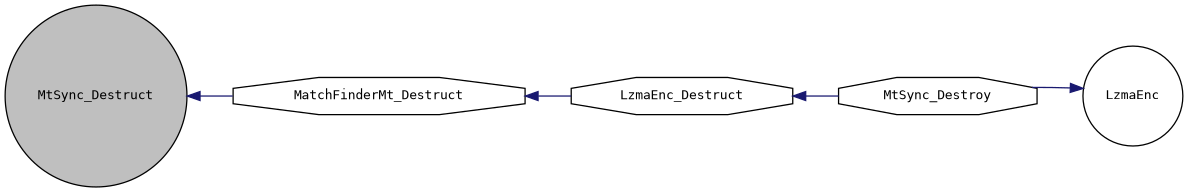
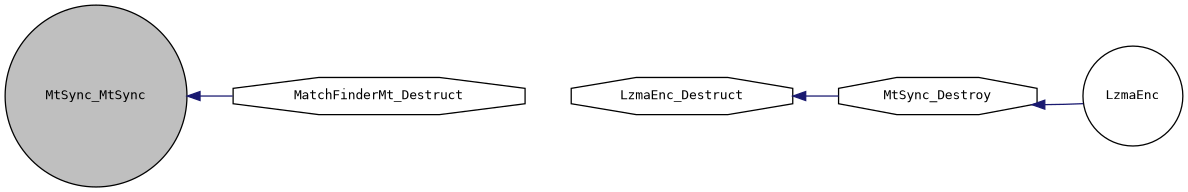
(1051, 88) -> (1064, 104)
(96, 96) -> (96, 96)
(555, 96) -> none
